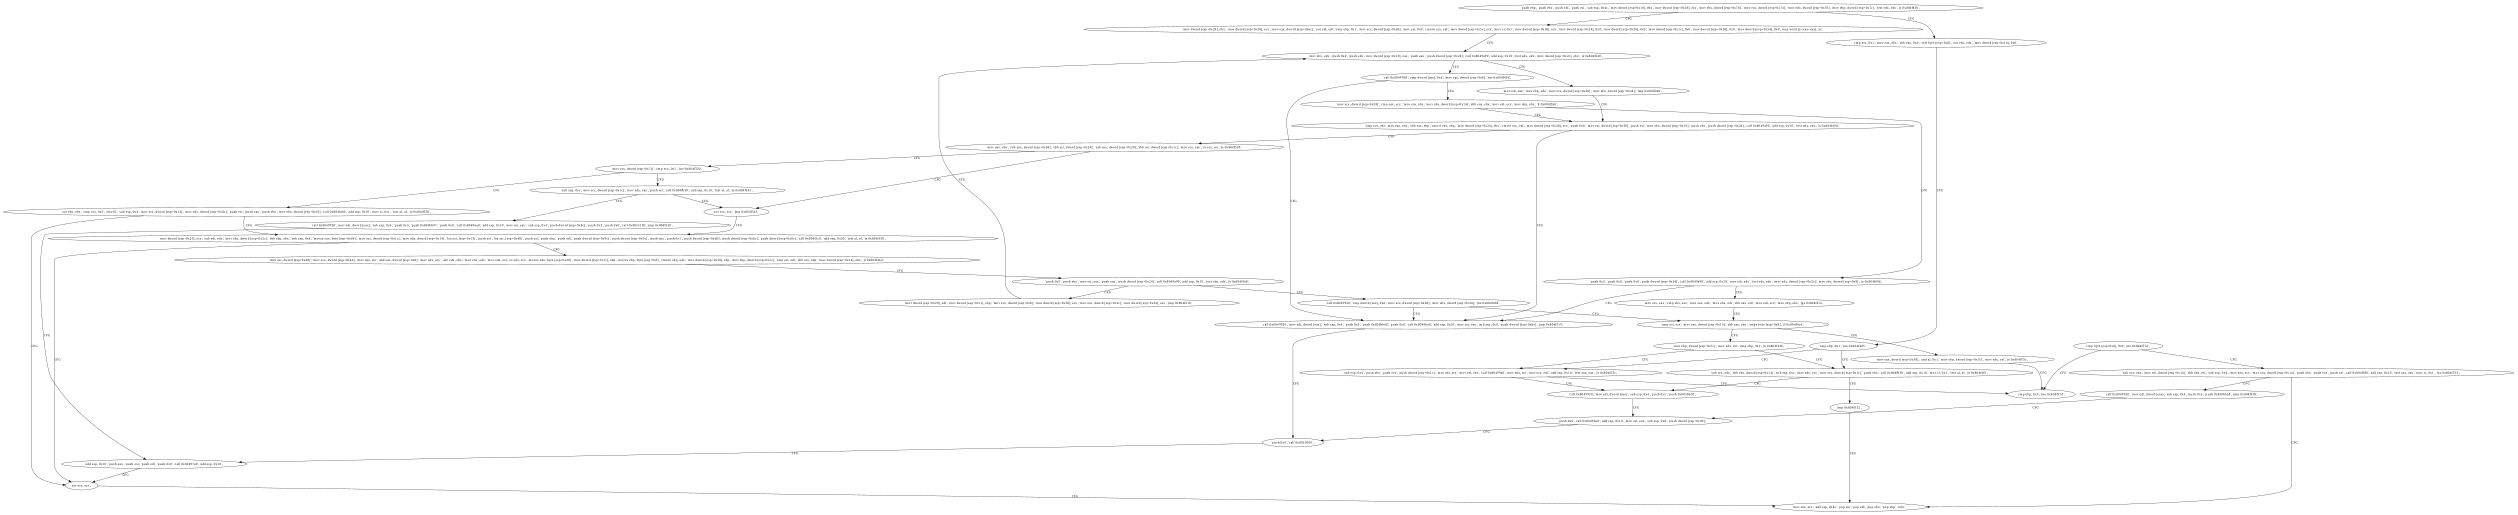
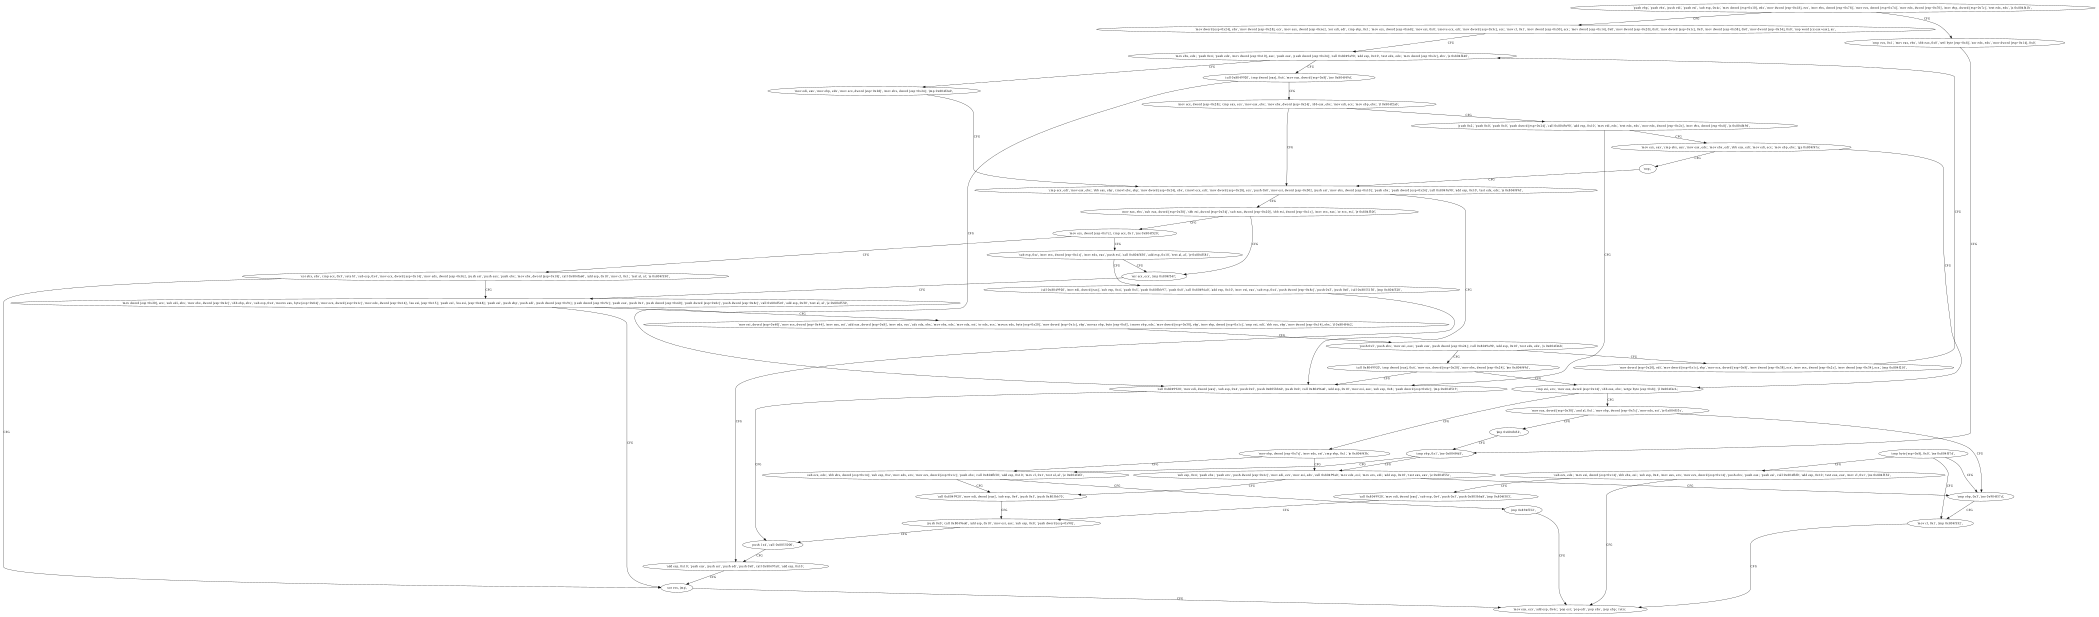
none -> (1648, 169)
(2042, 394) -> (1981, 497)
(1850, 408) -> (1523, 510)
none -> (1509, 432)
(1293, 443) -> (773, 545)
(82, 486) -> (677, 588)
none -> (1940, 523)
